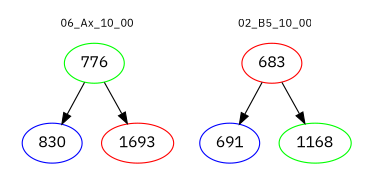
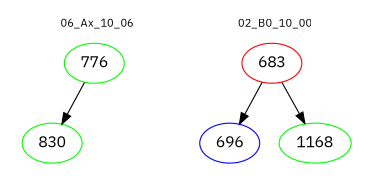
(98, 24) -> (98, 24)
(275, 24) -> (275, 24)
(52, 143) -> (52, 143)
(138, 143) -> none
(230, 143) -> (230, 143)
